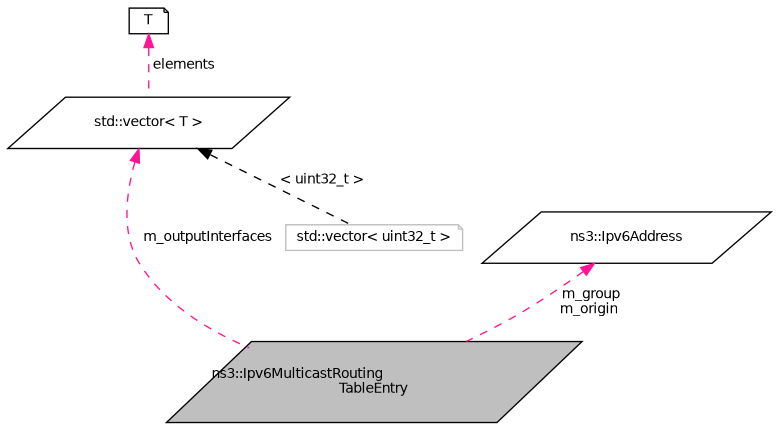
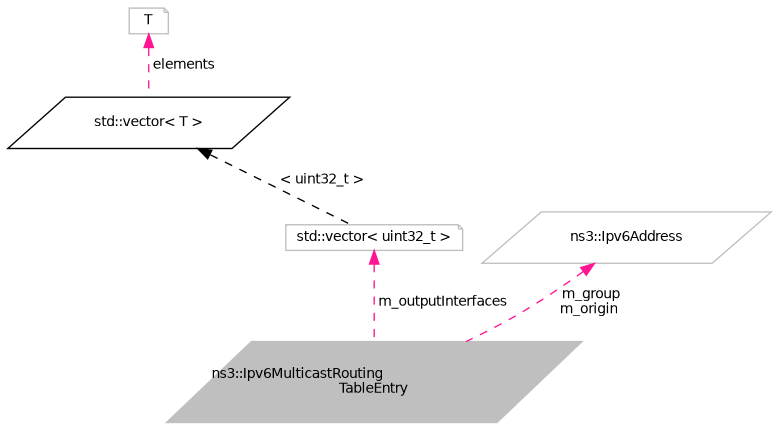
(149, 21) -> (149, 21)
(627, 238) -> (627, 238)
(150, 278) -> (374, 303)
(374, 382) -> (374, 382)
